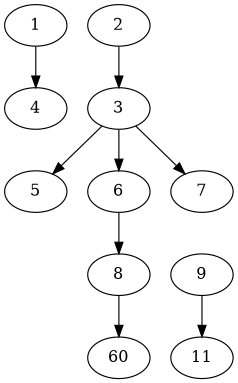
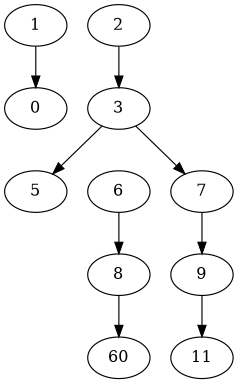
(36, 108) -> (36, 108)
(119, 144) -> none
none -> (202, 227)
